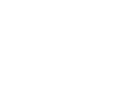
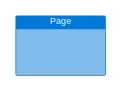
none -> (60, 45)
